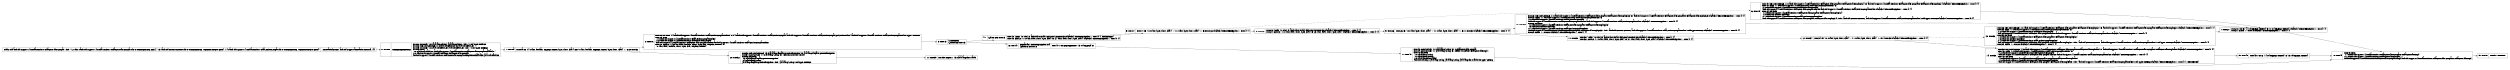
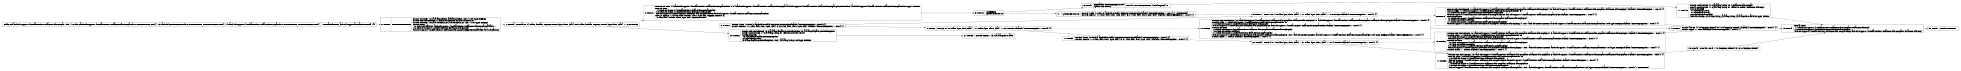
(1252, 31) -> (1048, 21)
